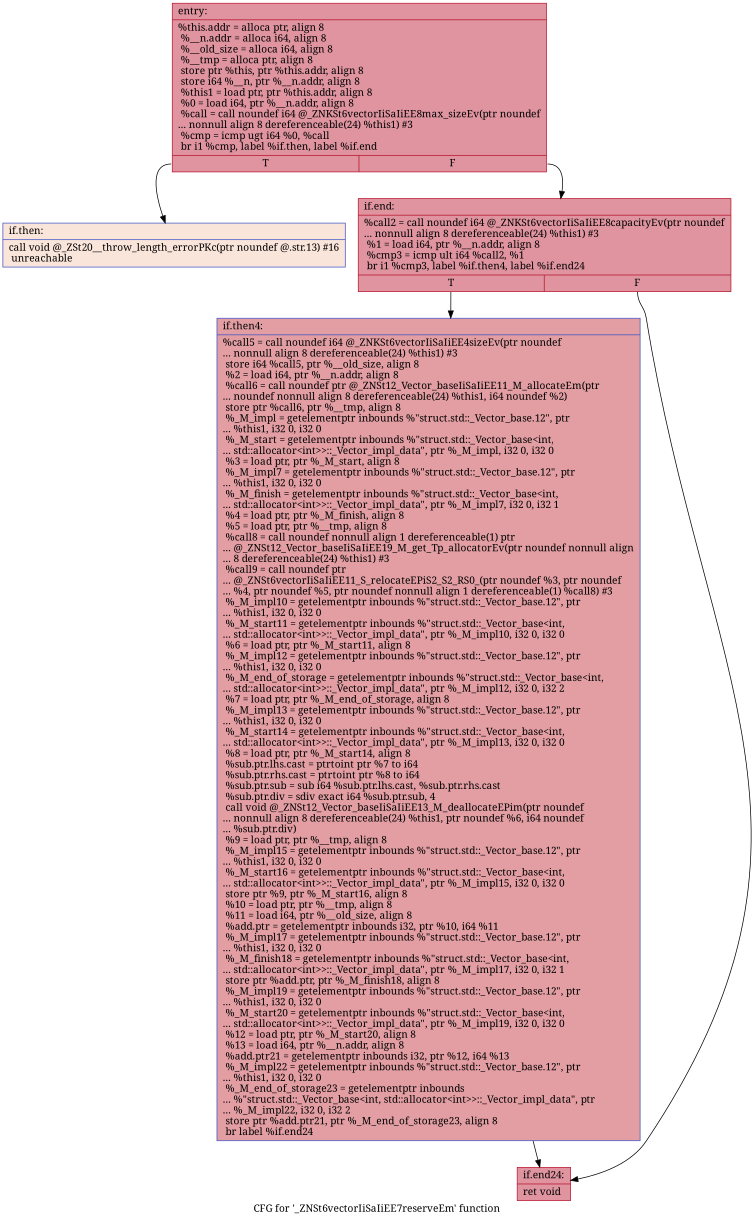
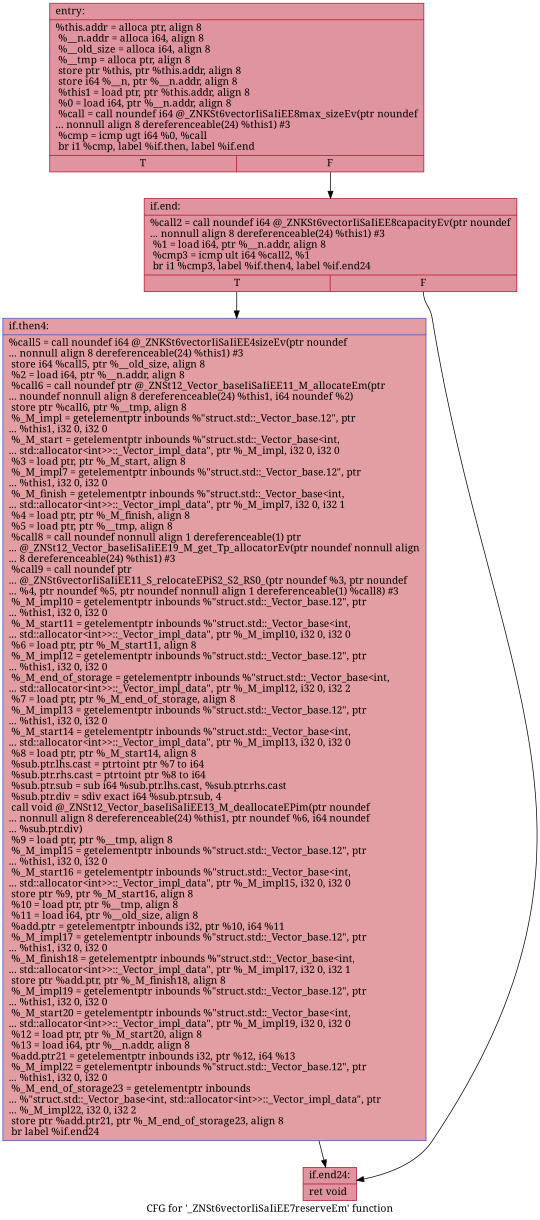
(174, 245) -> none
